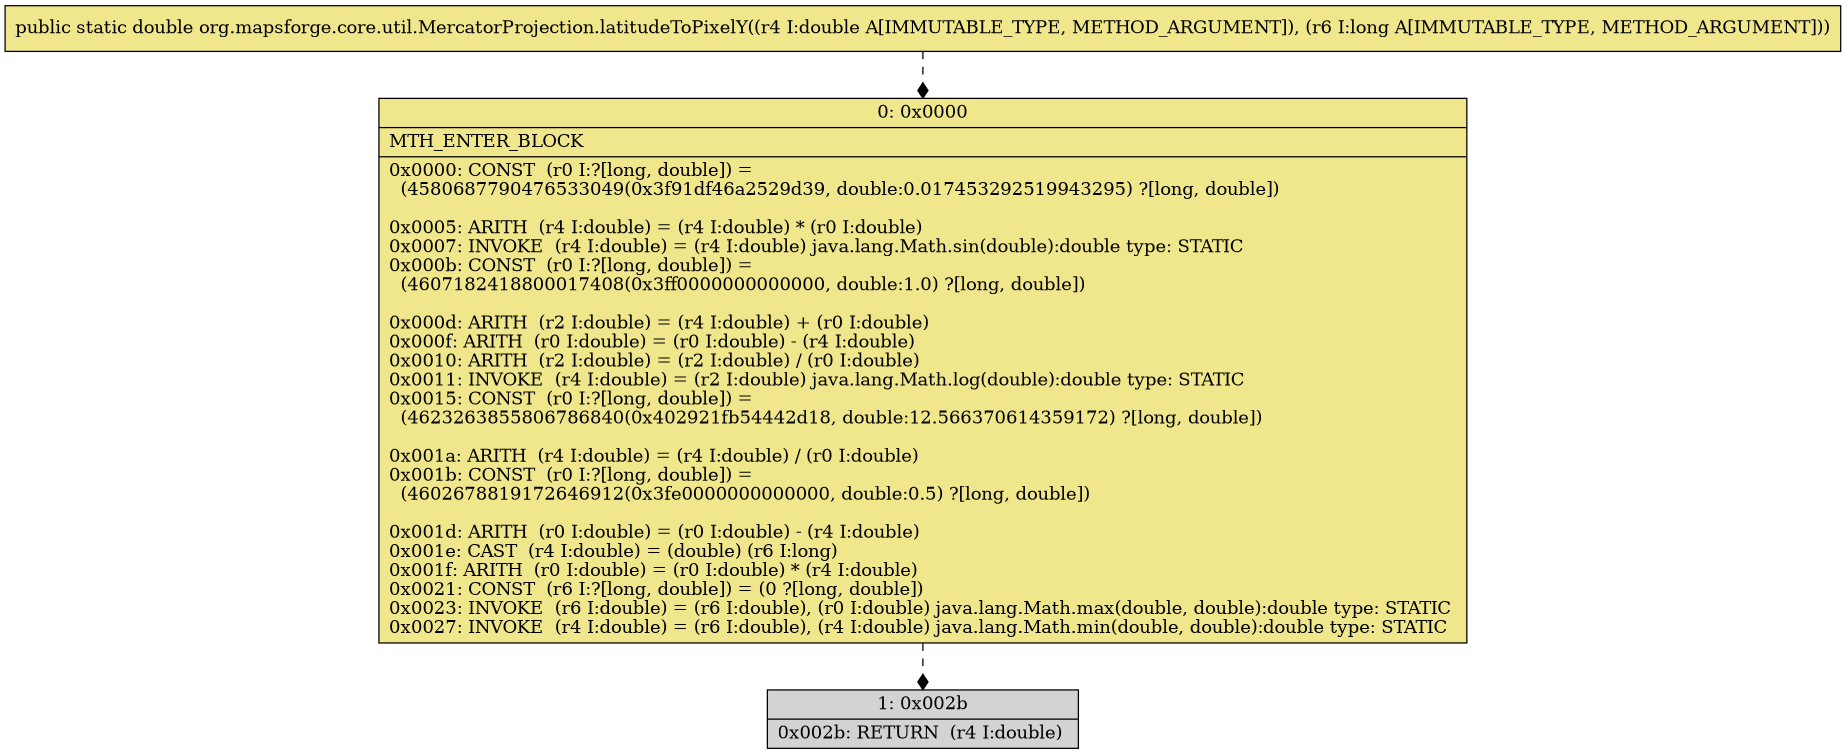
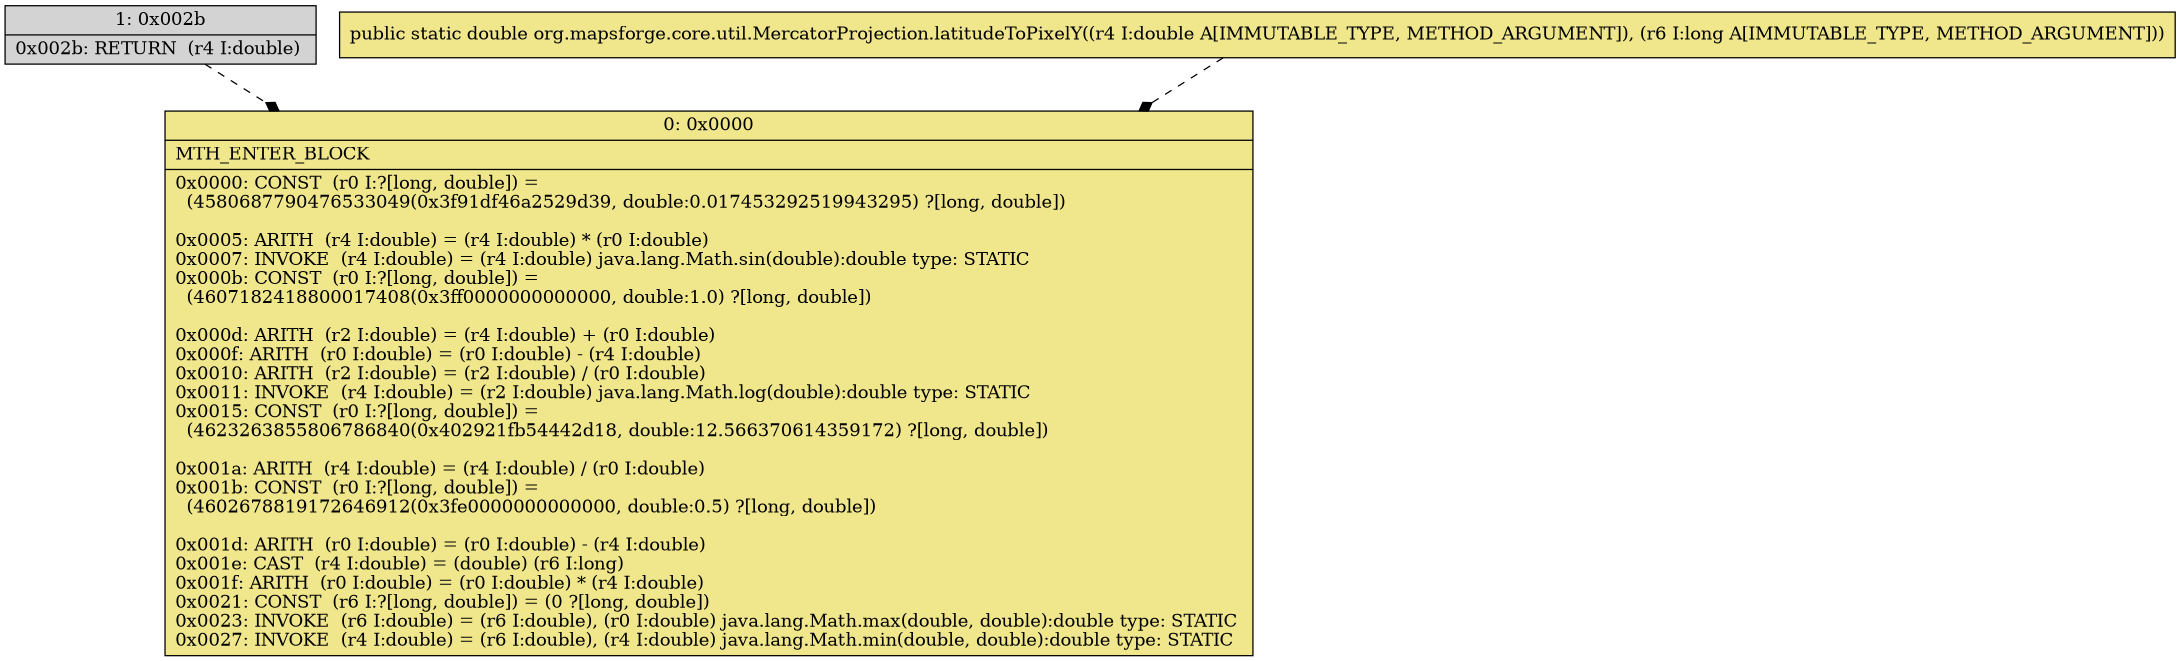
(923, 659) -> (235, 83)
